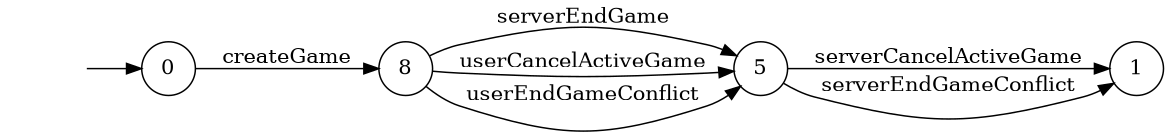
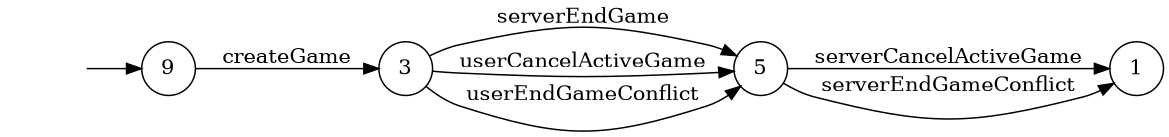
(169, 69) -> (169, 69)
(406, 69) -> (406, 69)
